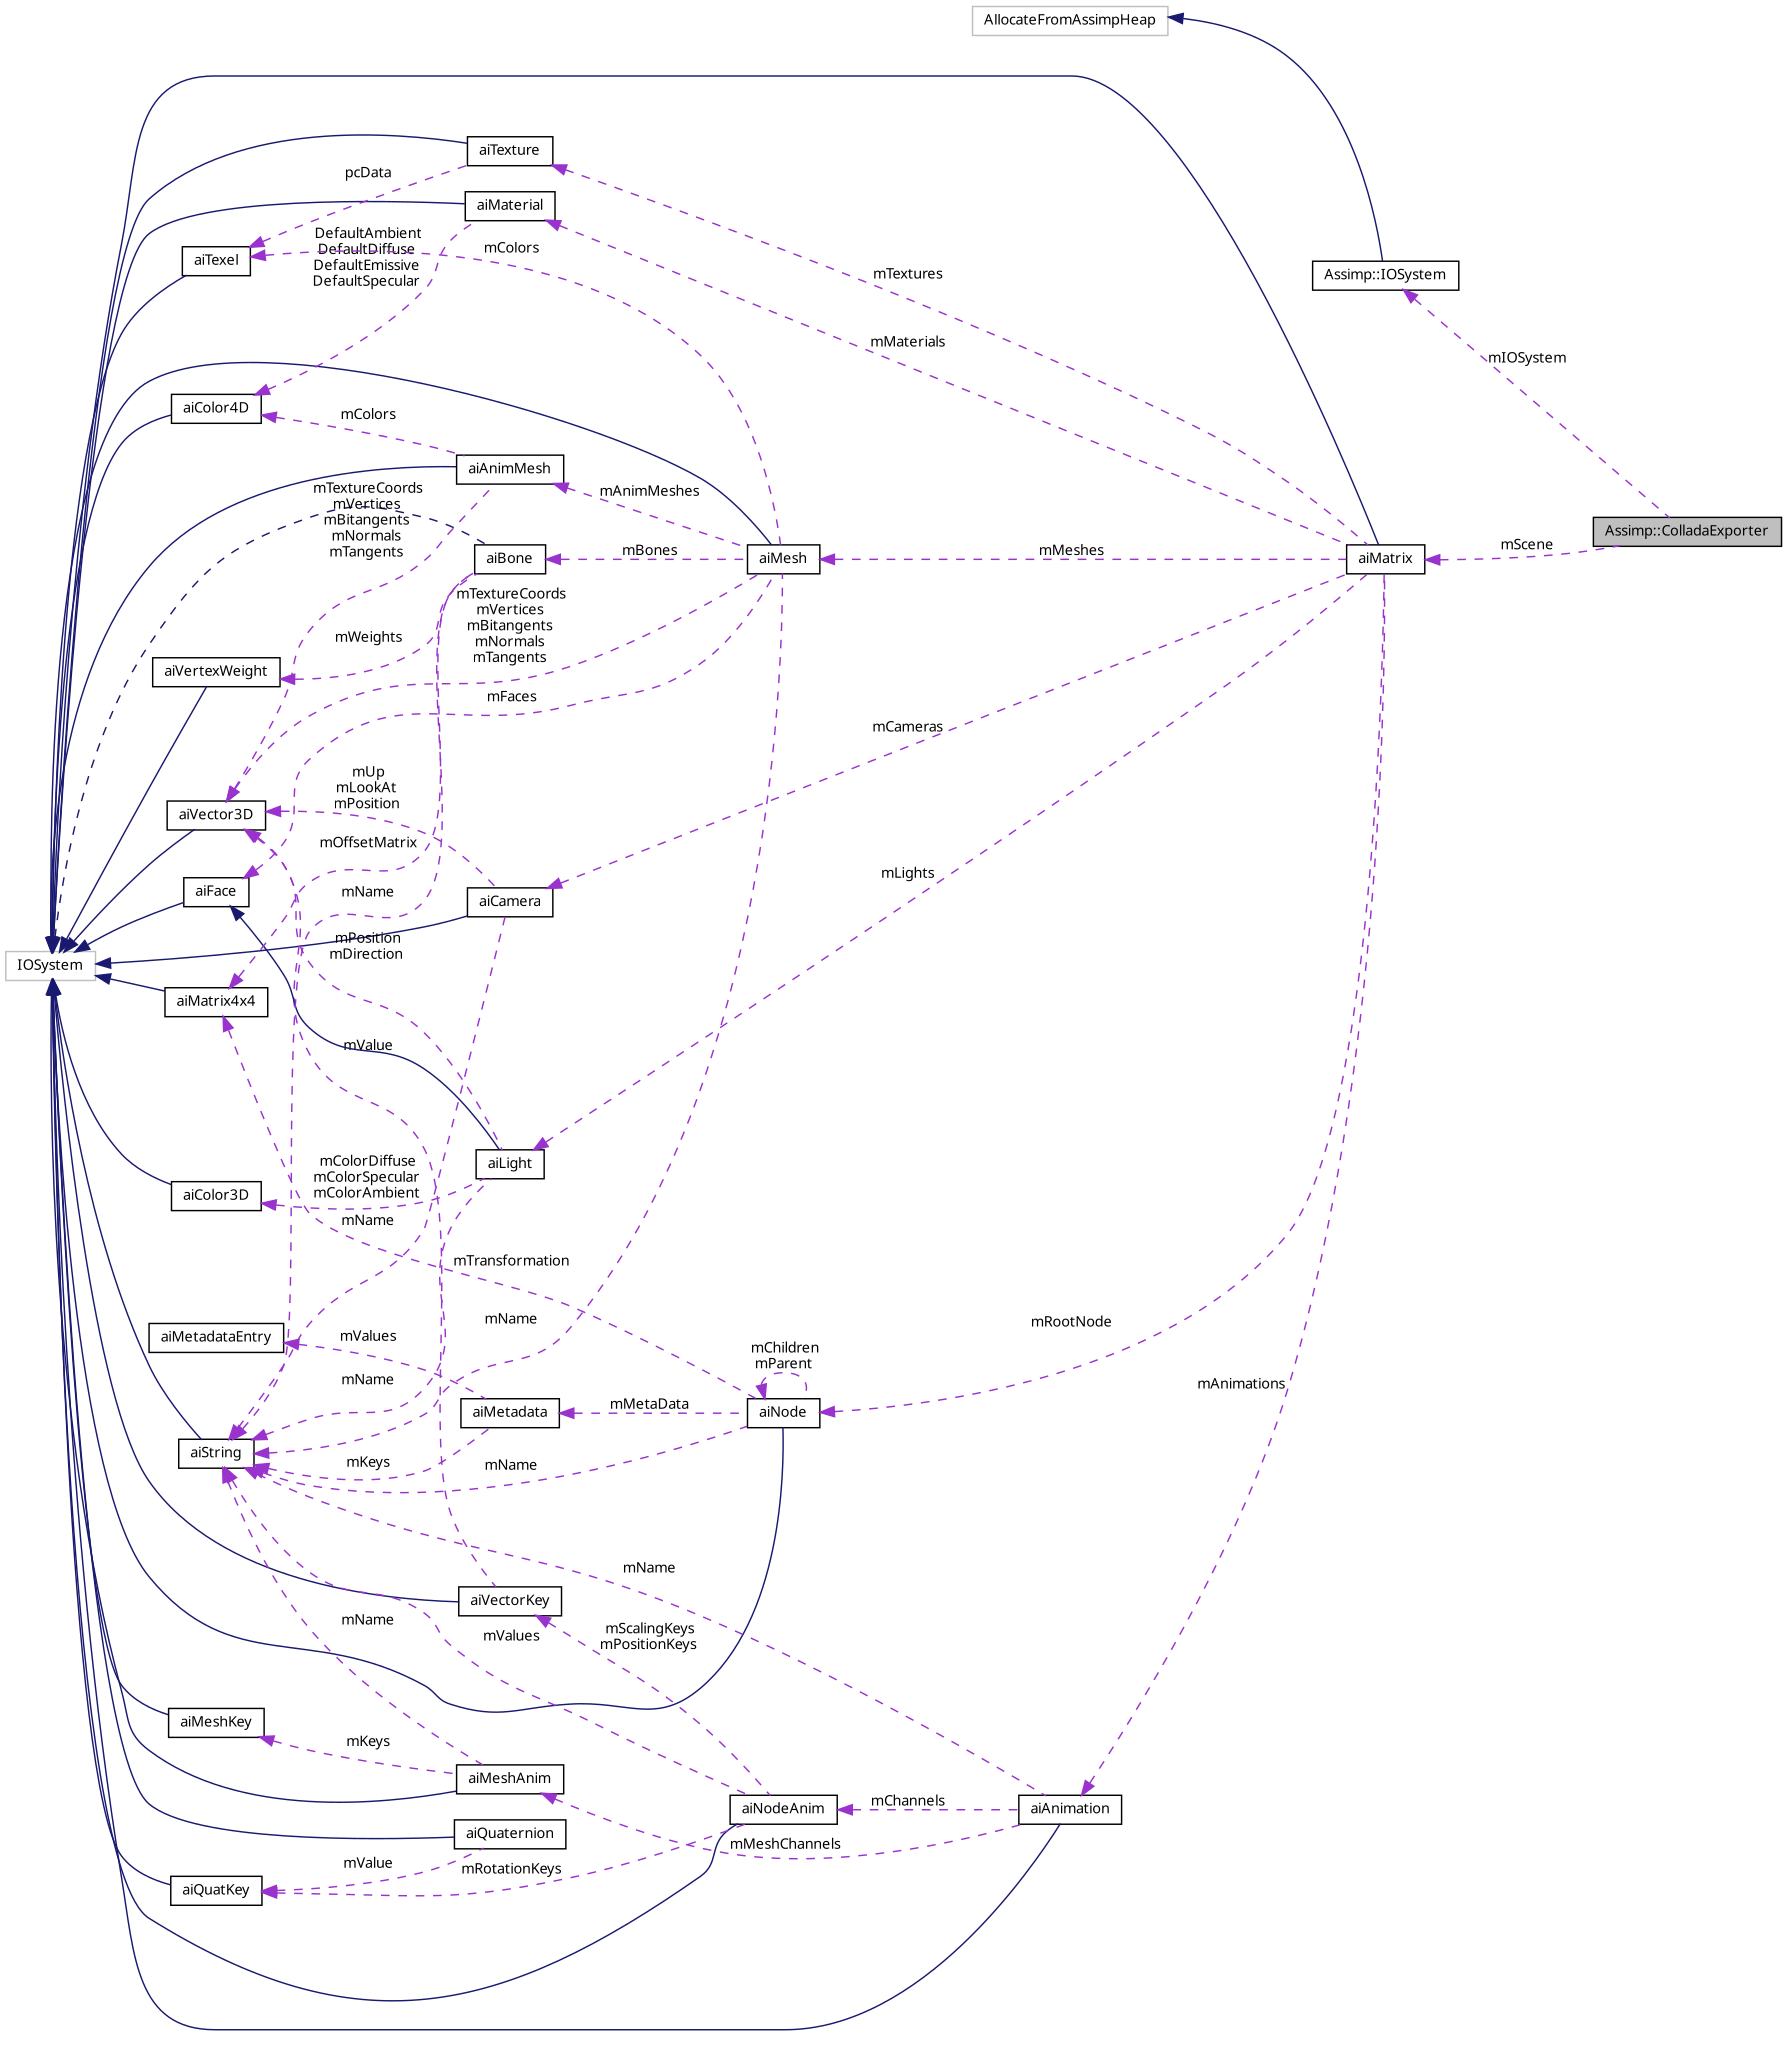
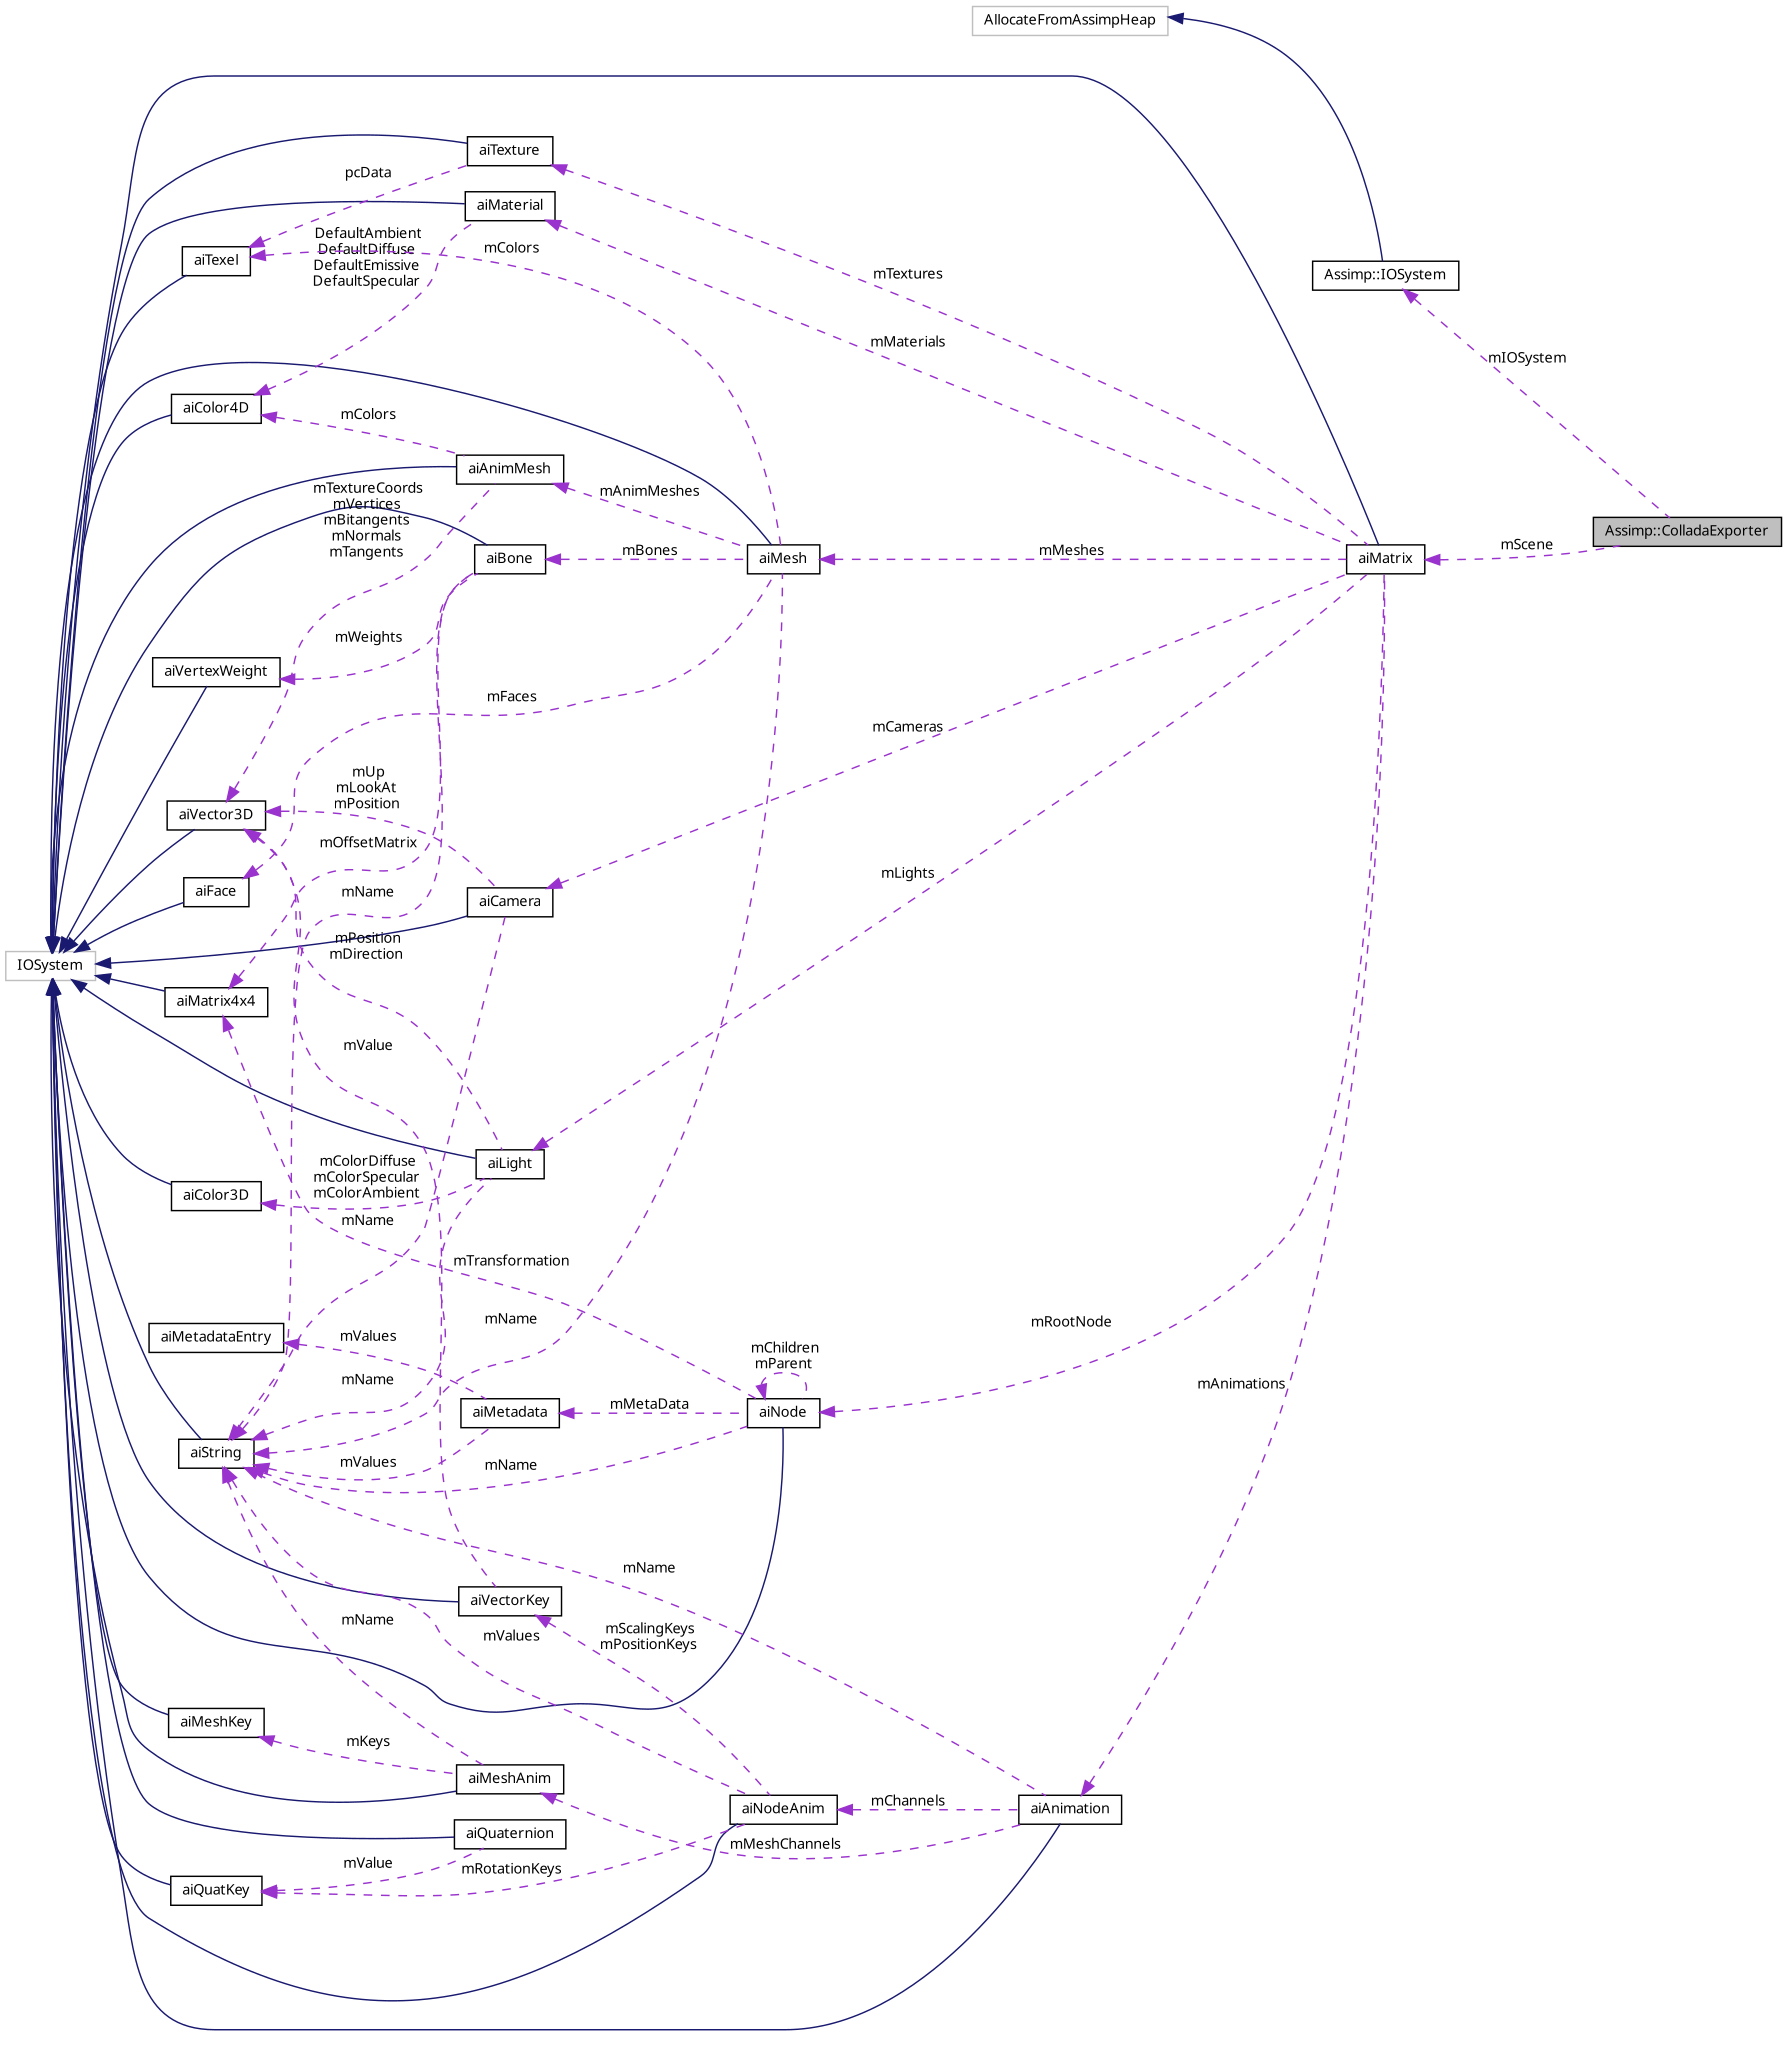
(174, 610) -> (174, 610)
(491, 682) -> none
(355, 1049) -> (269, 1097)
(367, 1463) -> (367, 1463)
